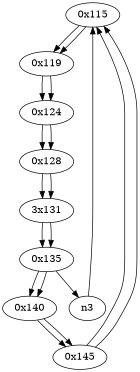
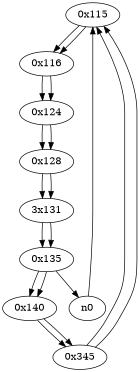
(47, 64) -> (47, 64)
(87, 308) -> (87, 308)
(80, 357) -> (80, 357)
